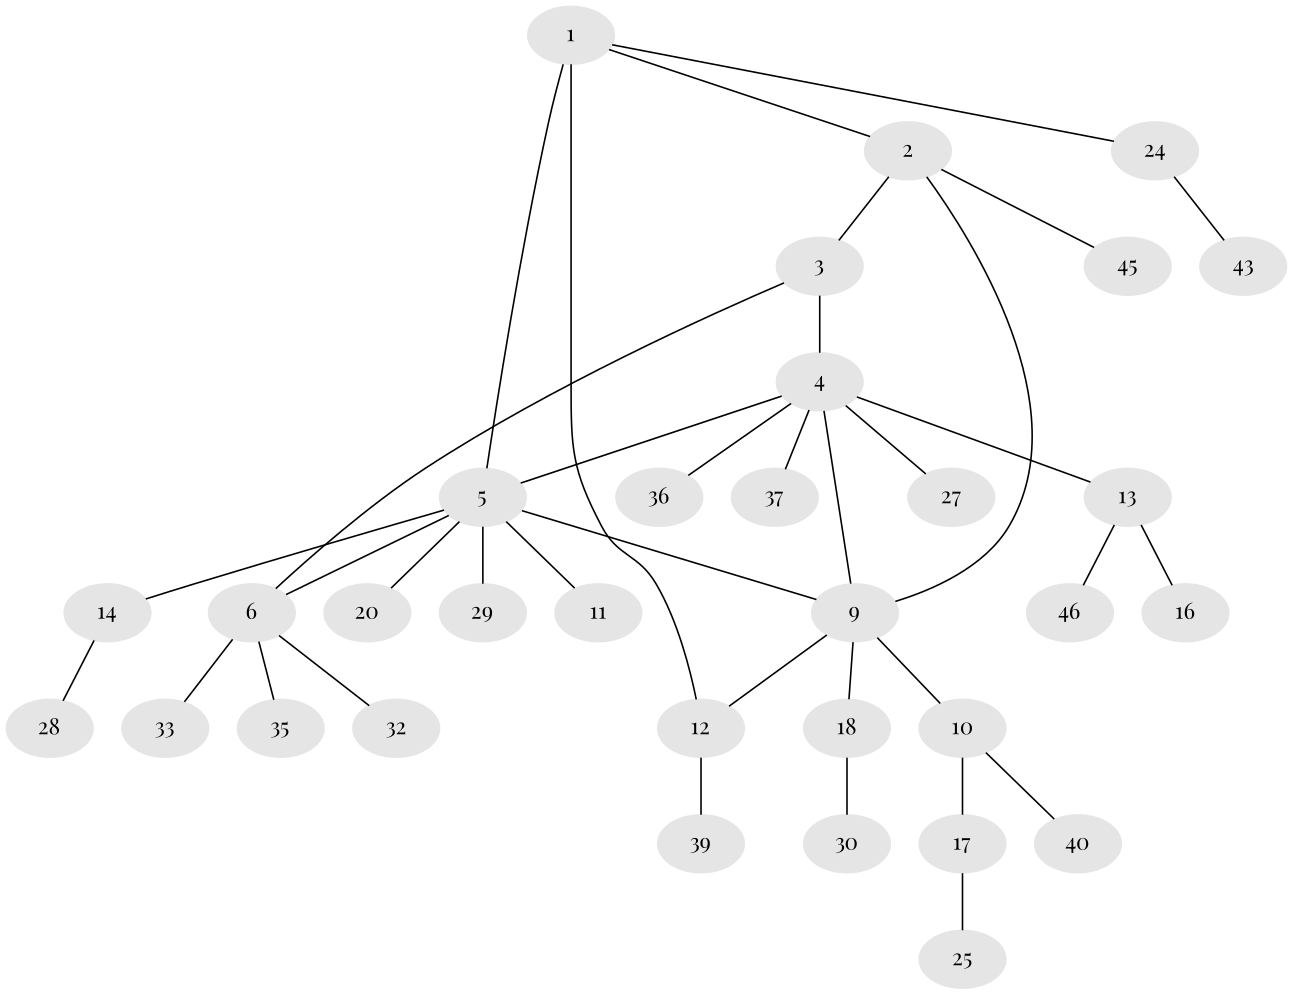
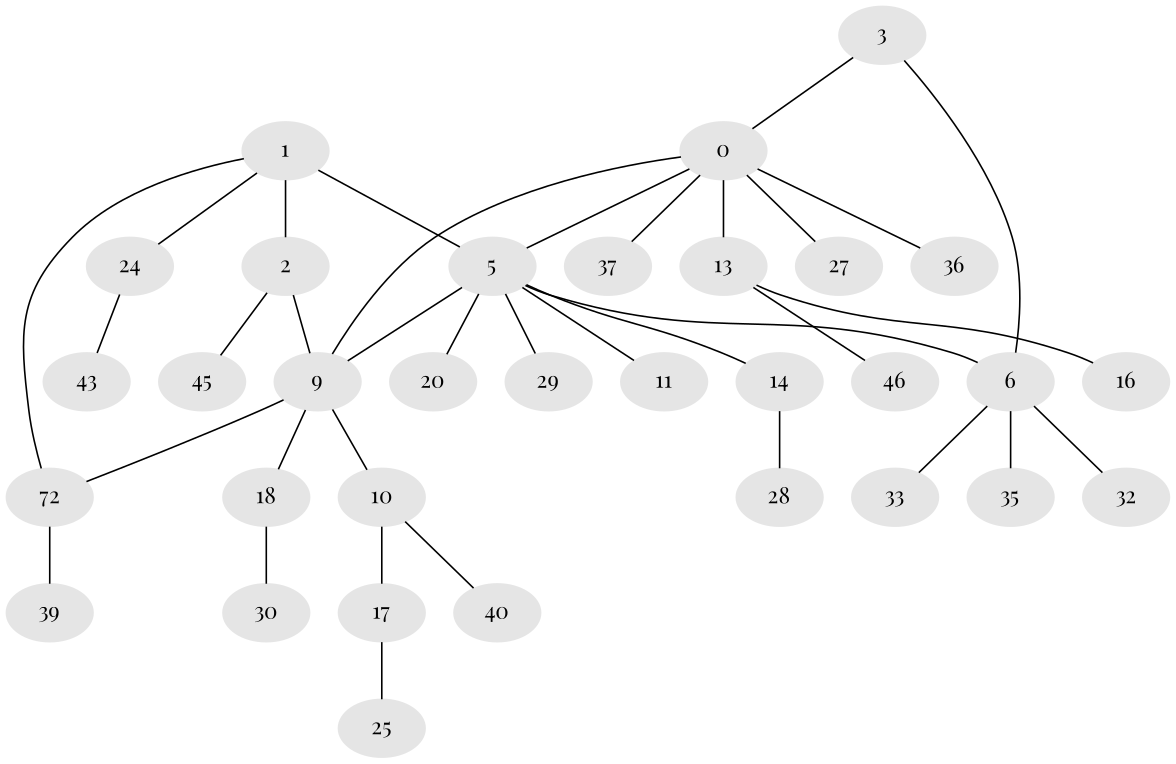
(864, 209) -> none
(820, 382) -> (723, 151)
(701, 728) -> (50, 497)
